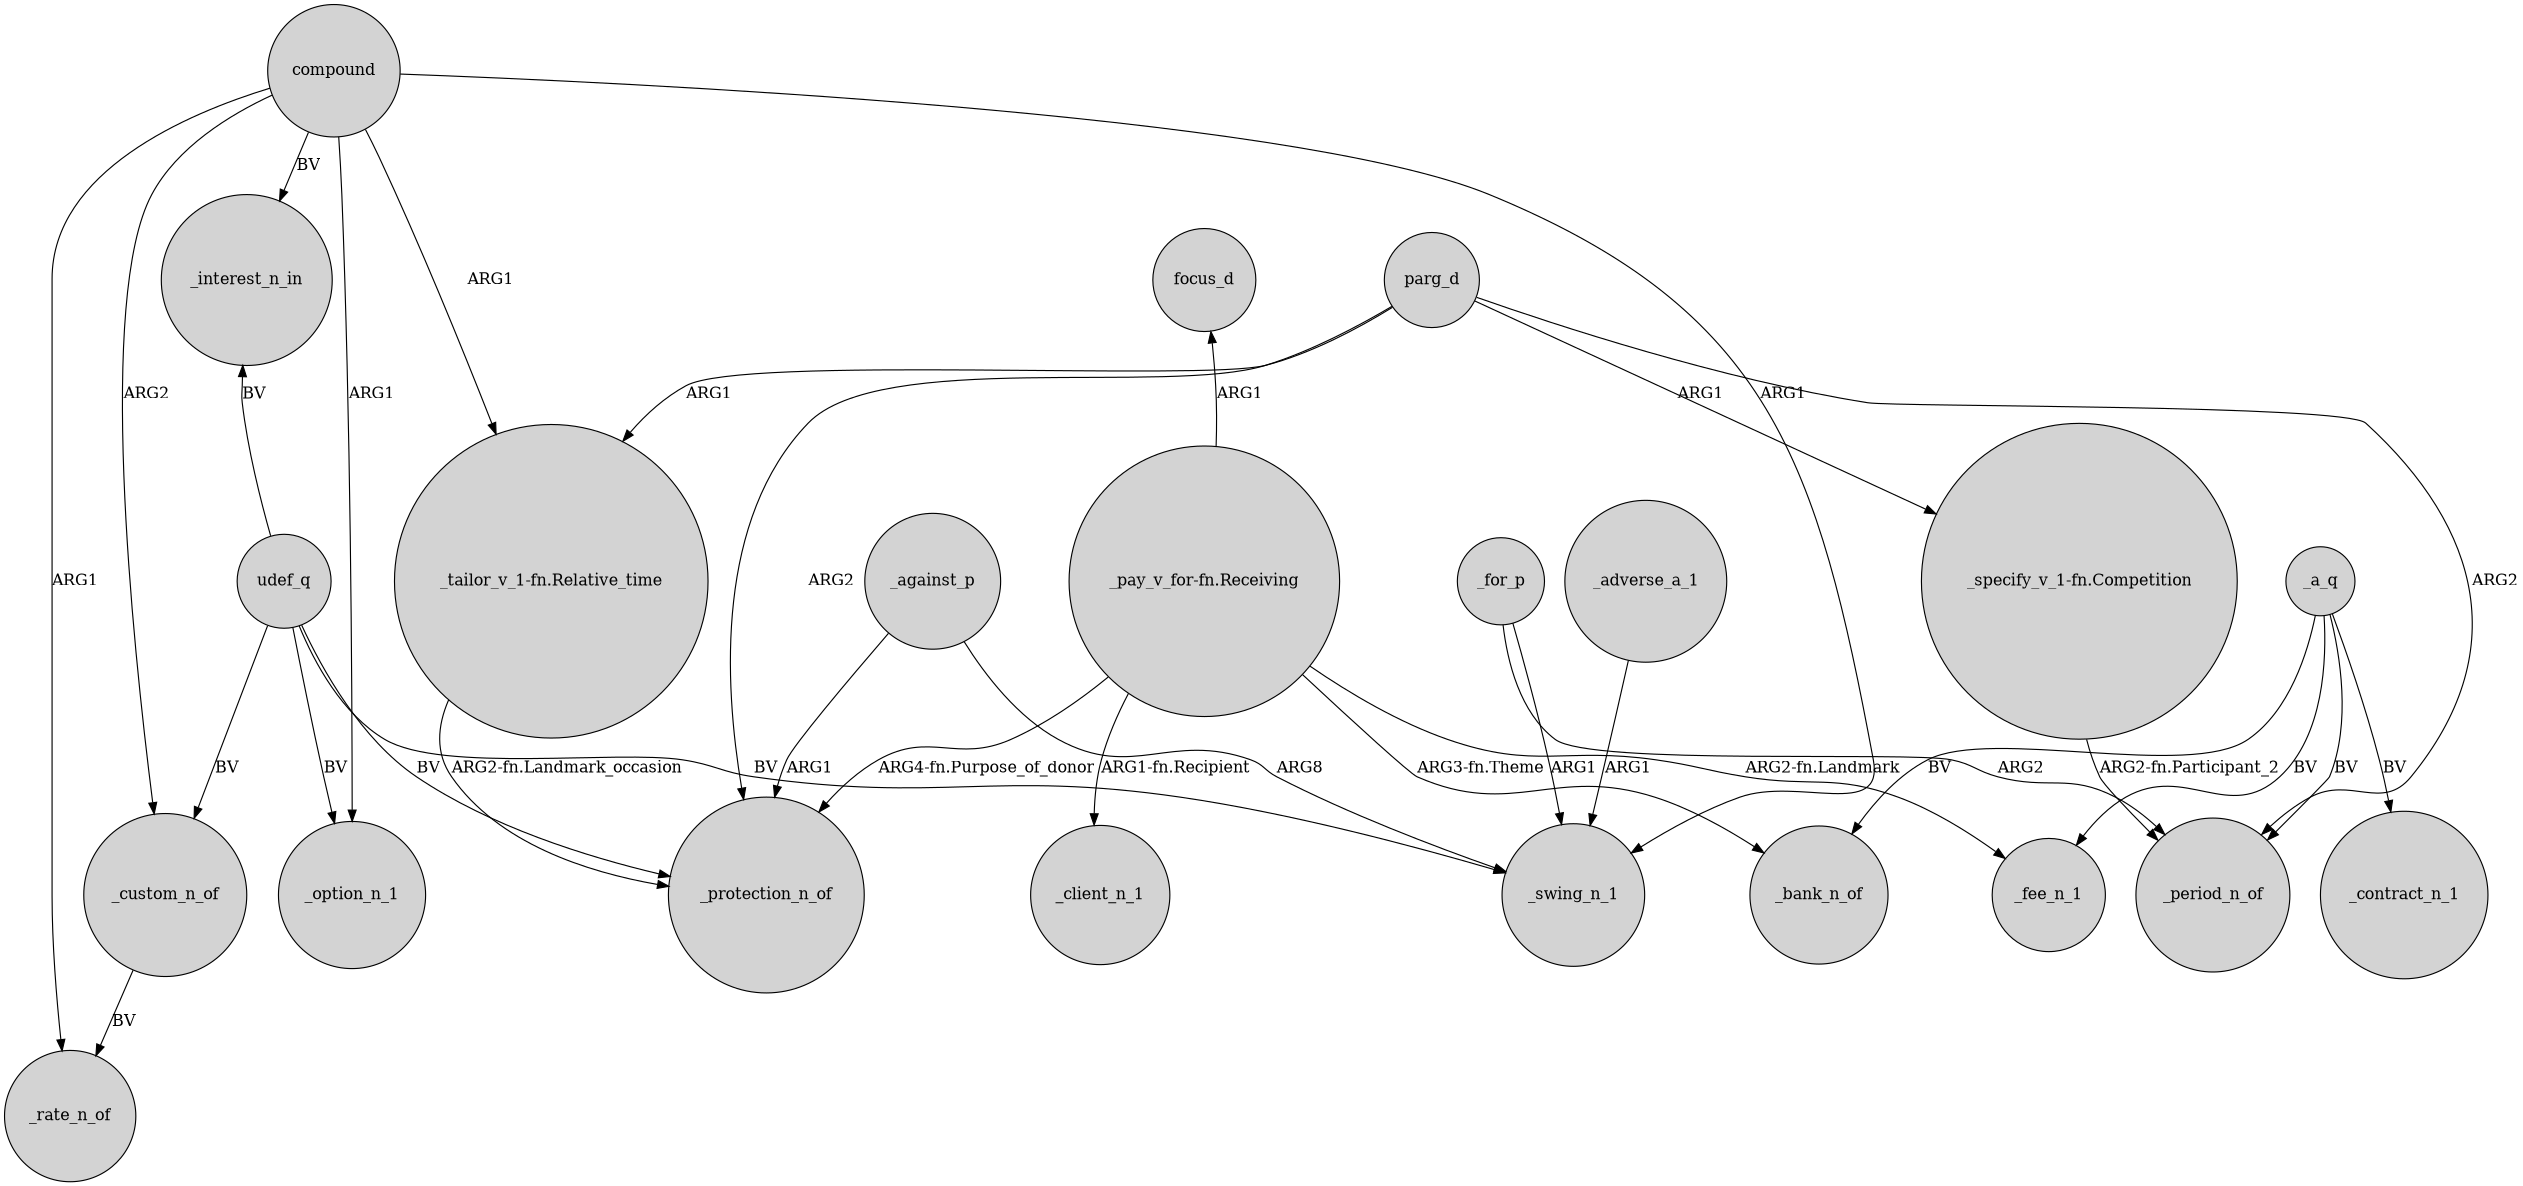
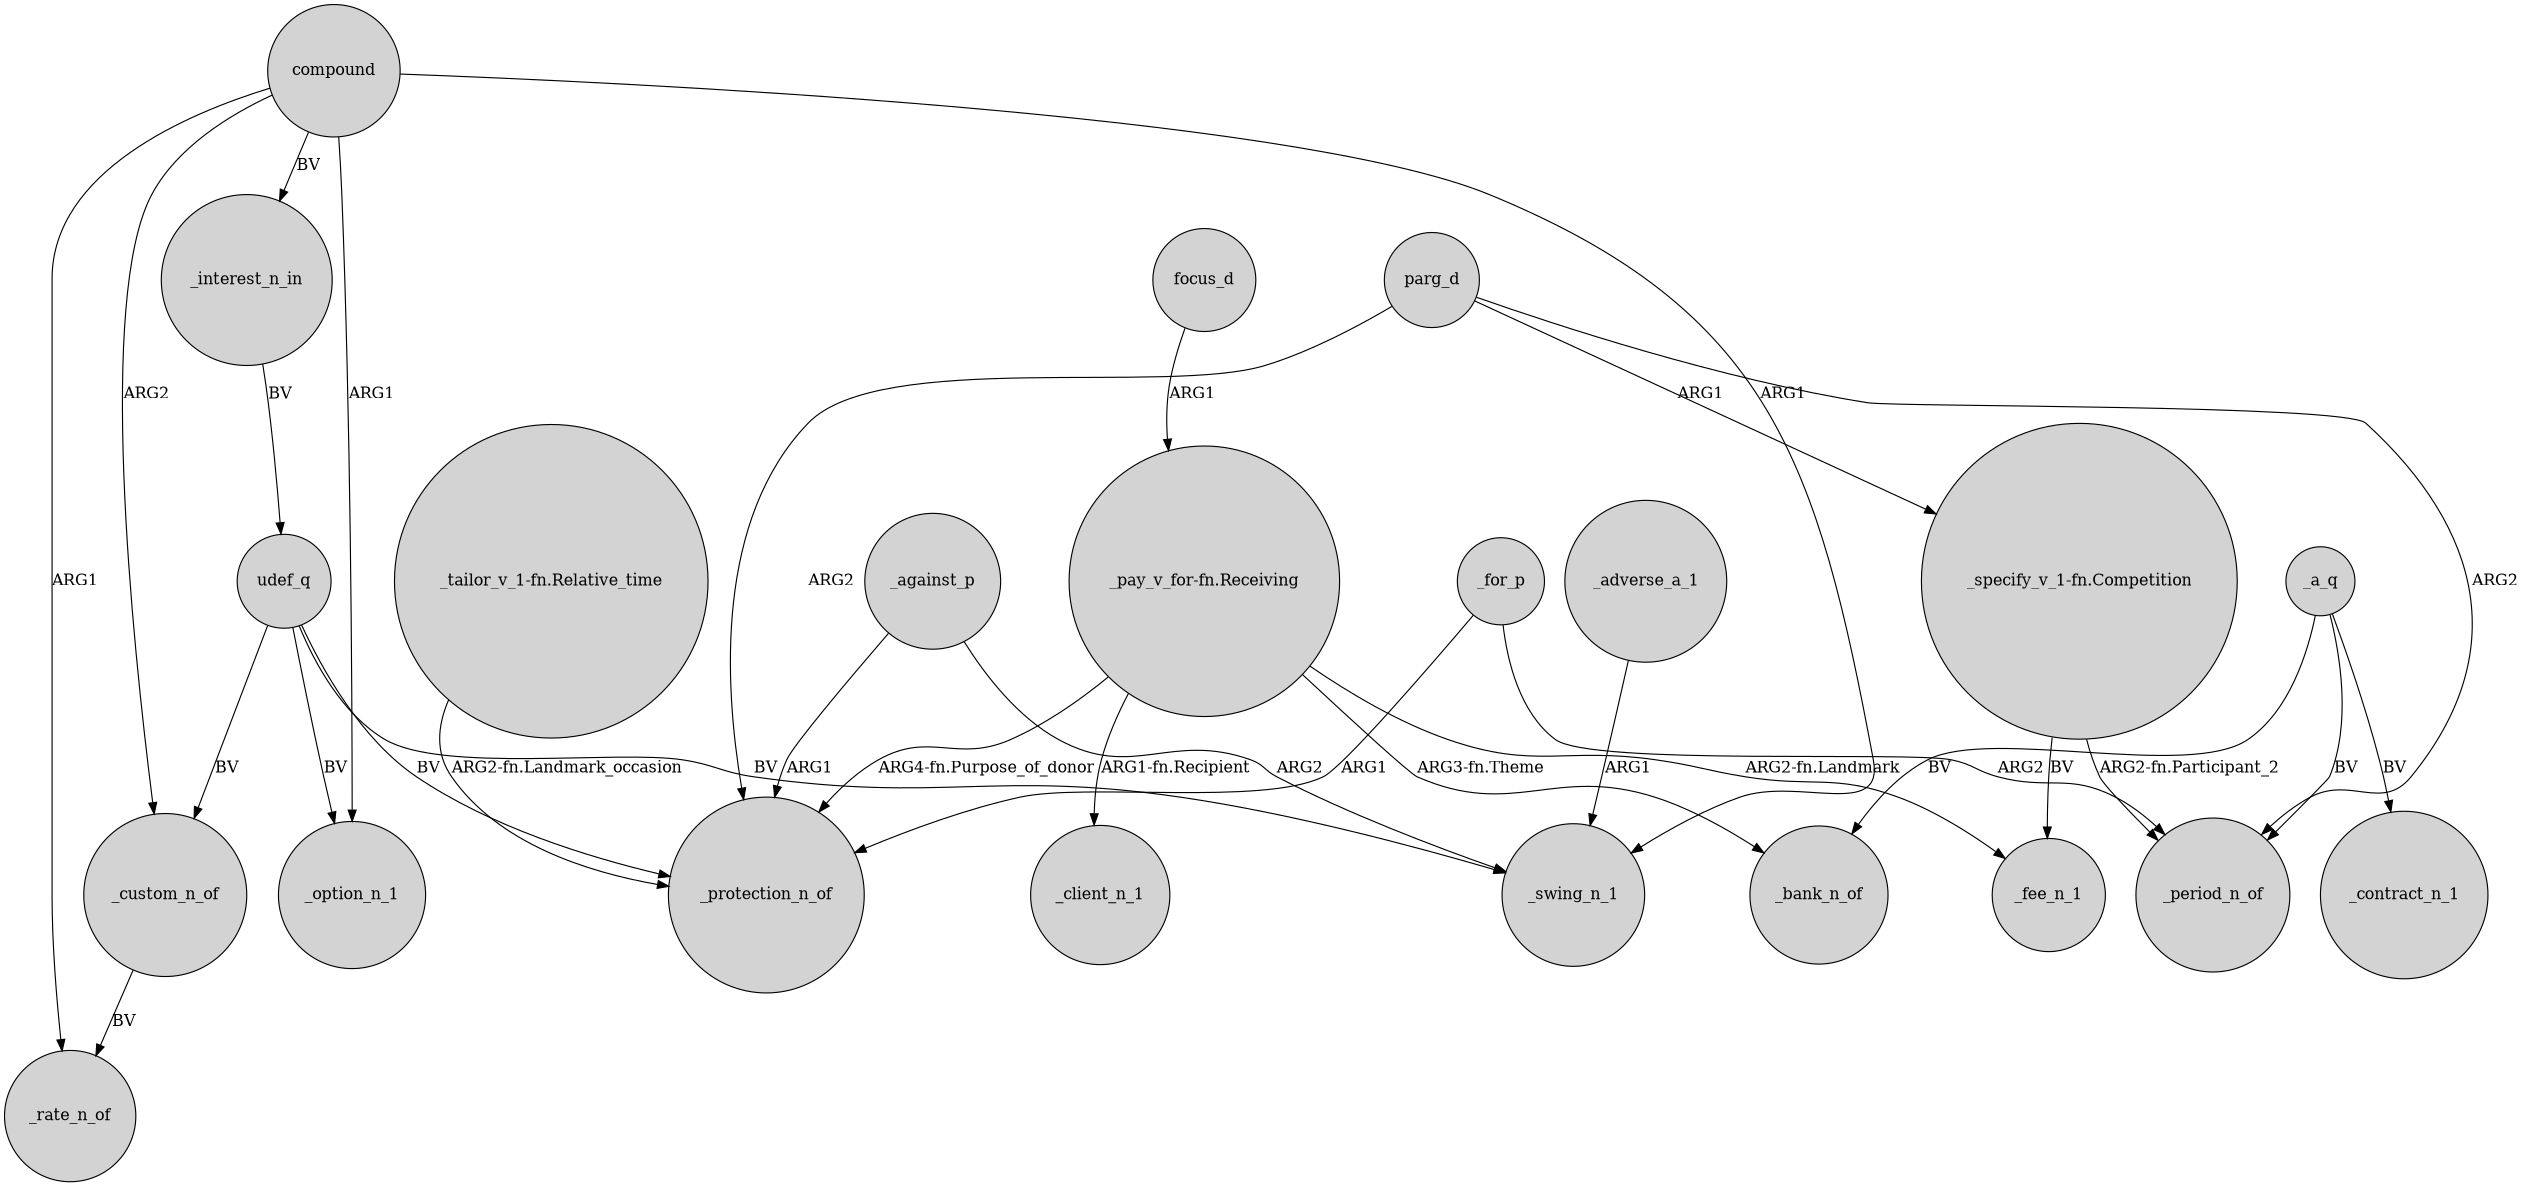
(431, 275) -> none
(1009, 370) -> none
(1216, 395) -> (1169, 385)
(251, 457) -> (273, 443)
(1535, 703) -> (1201, 792)
(1300, 768) -> (1300, 768)
(2260, 790) -> (2049, 776)
